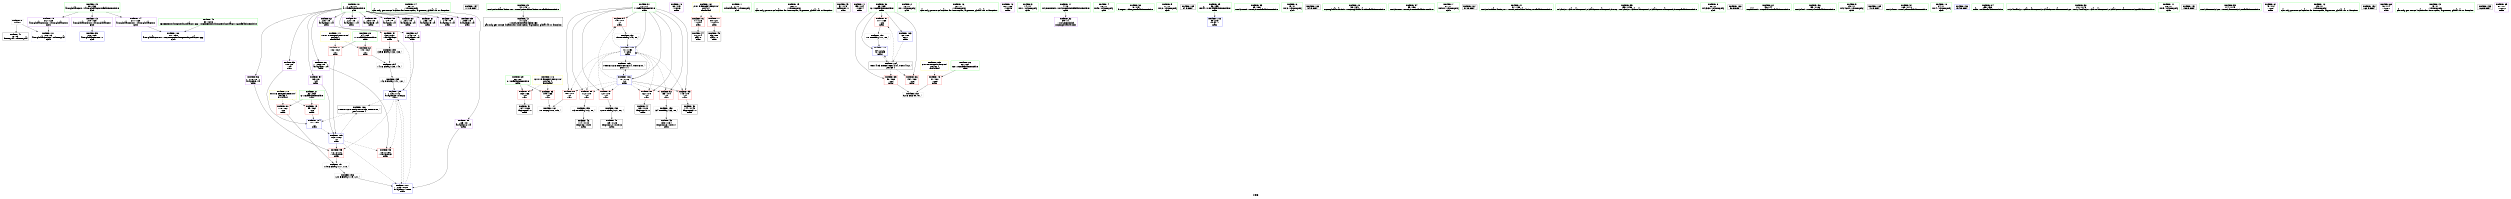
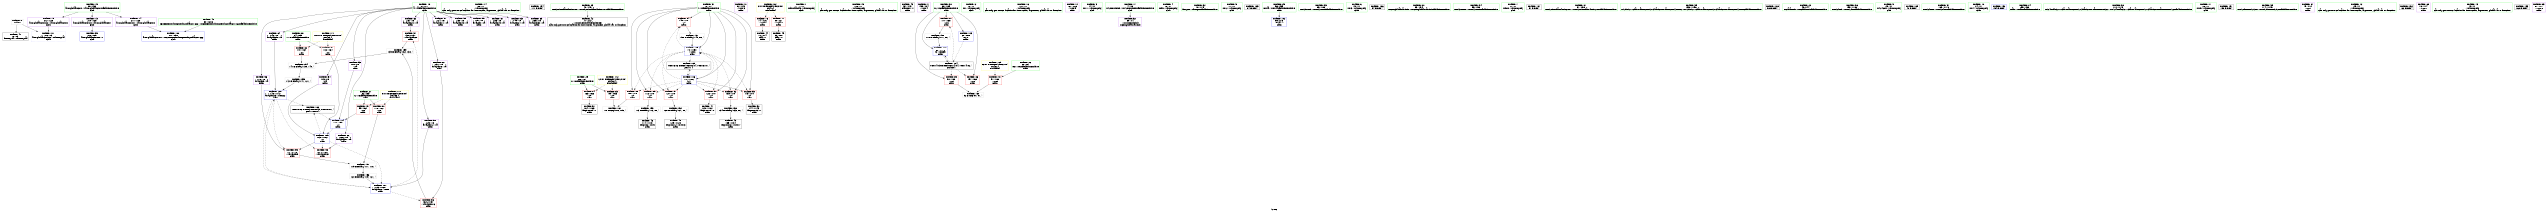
(1713, 7) -> none
none -> (428, 203)
